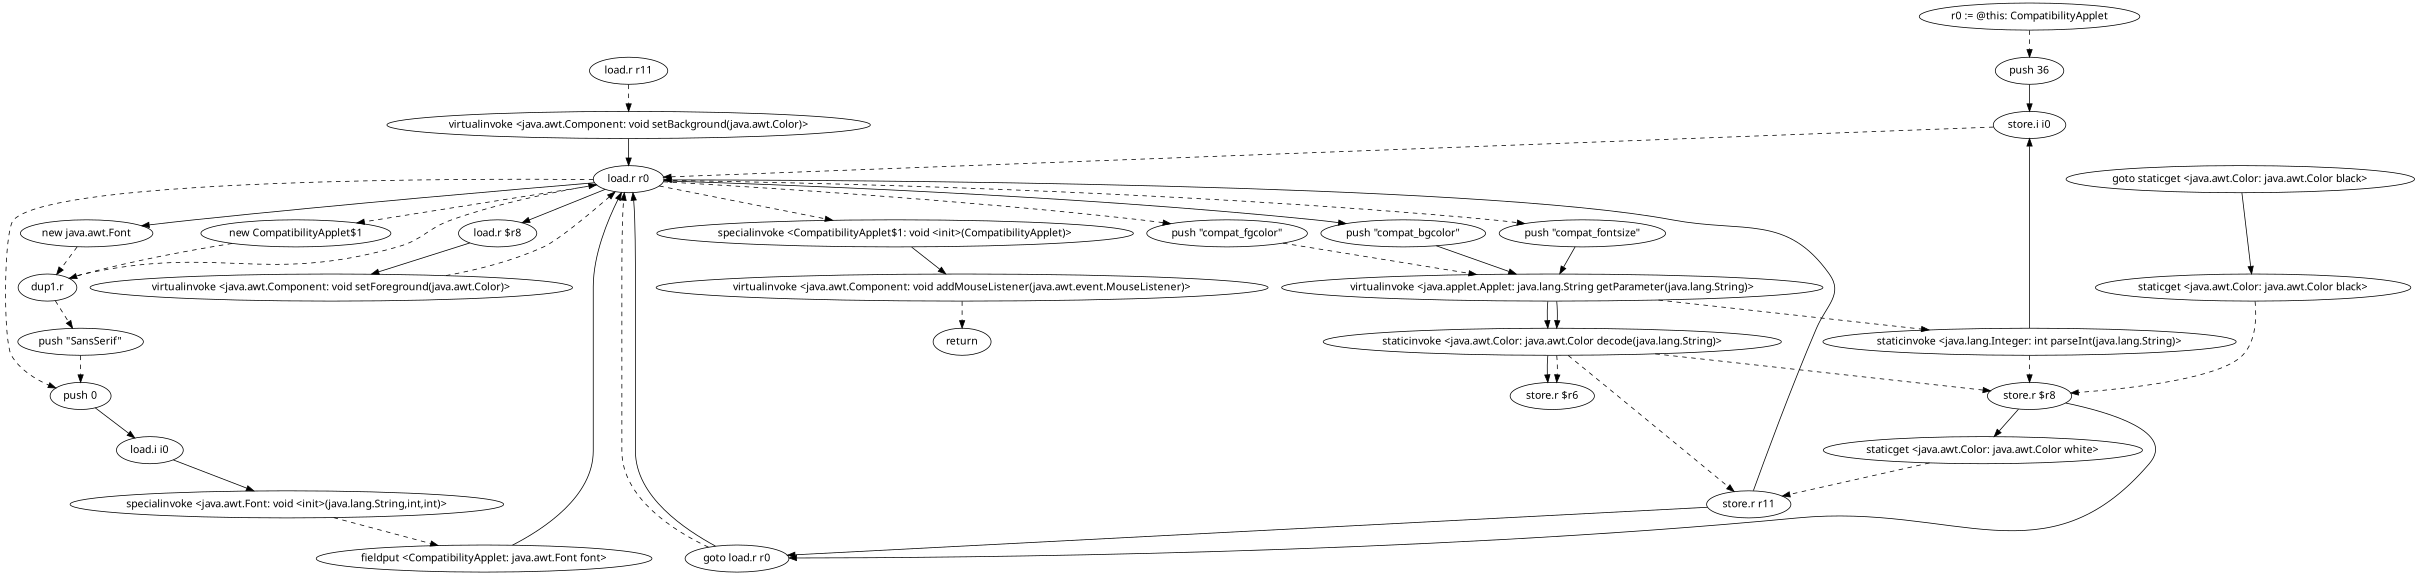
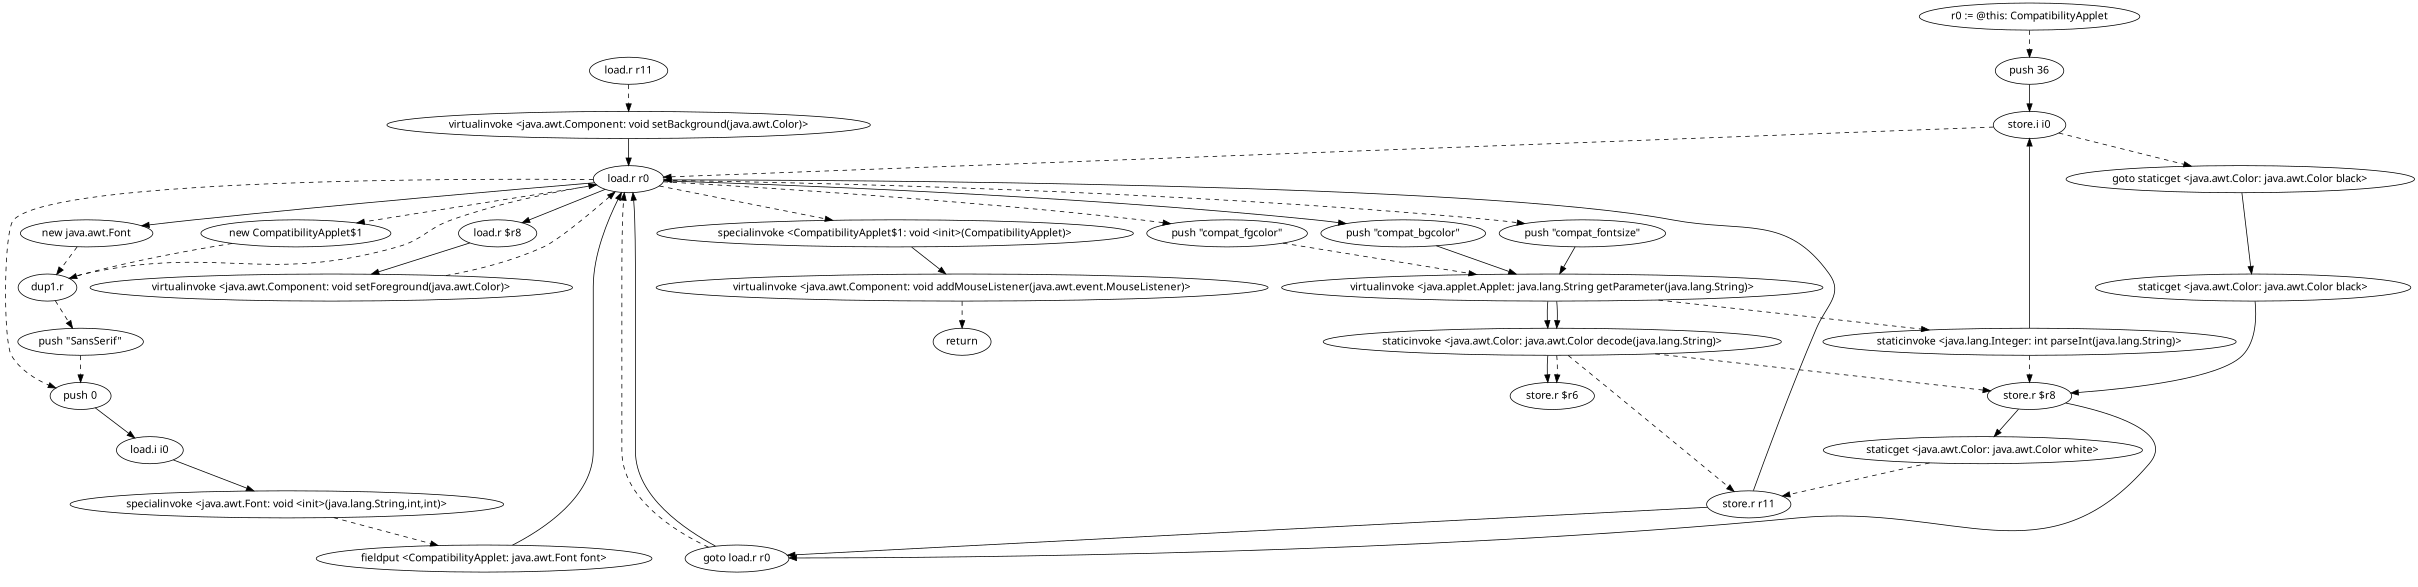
none -> (2121, 149)
(2191, 377) -> (2191, 377)
